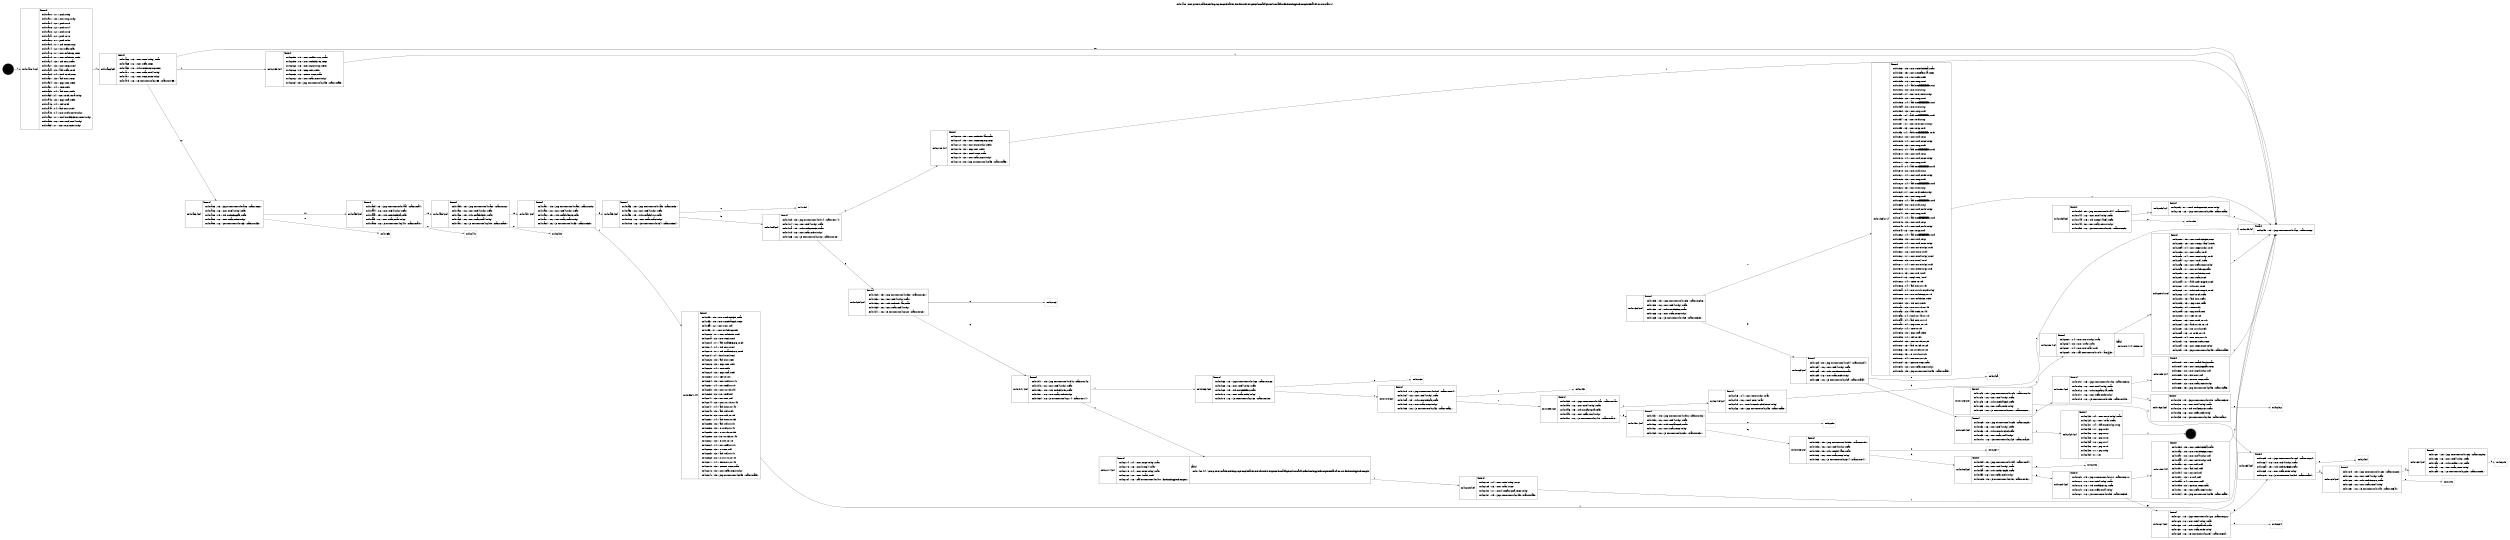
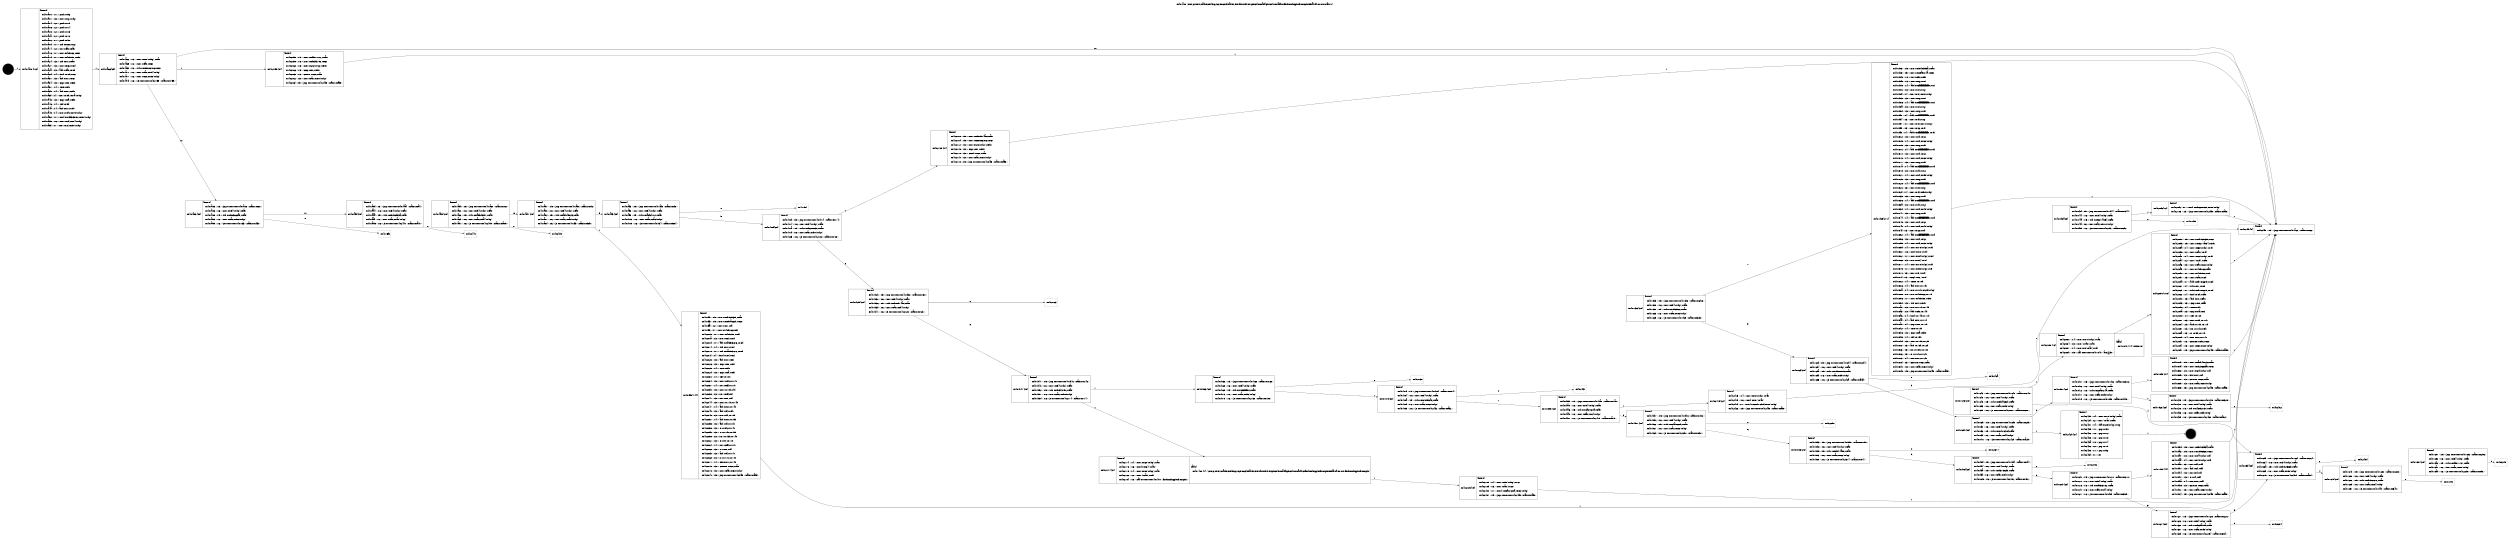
(427, 214) -> none
(2405, 471) -> none
